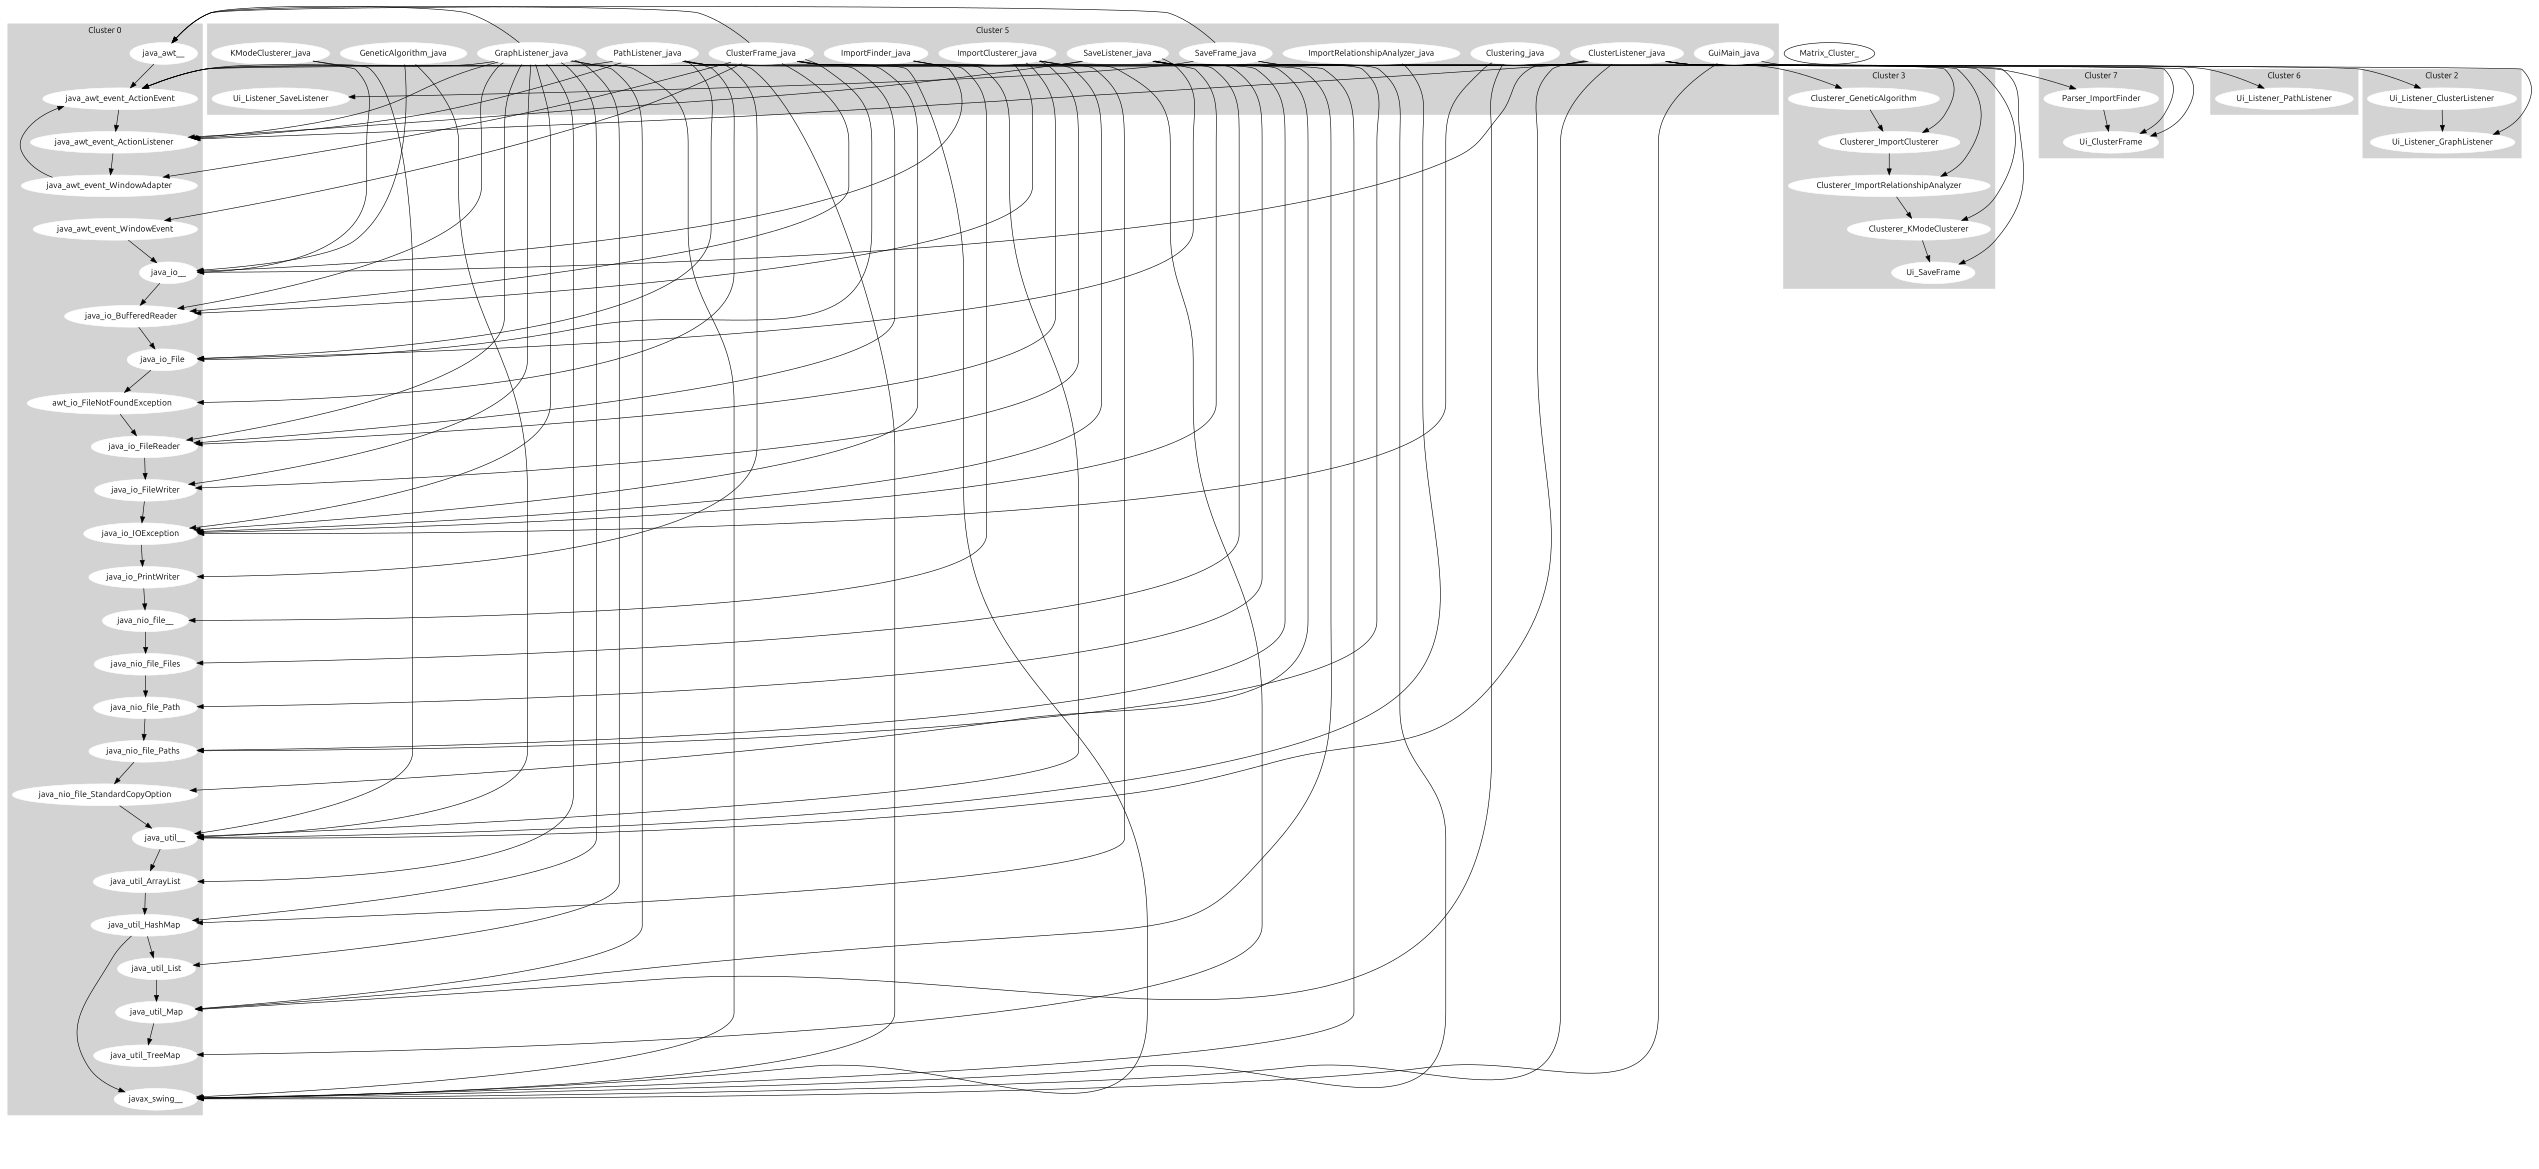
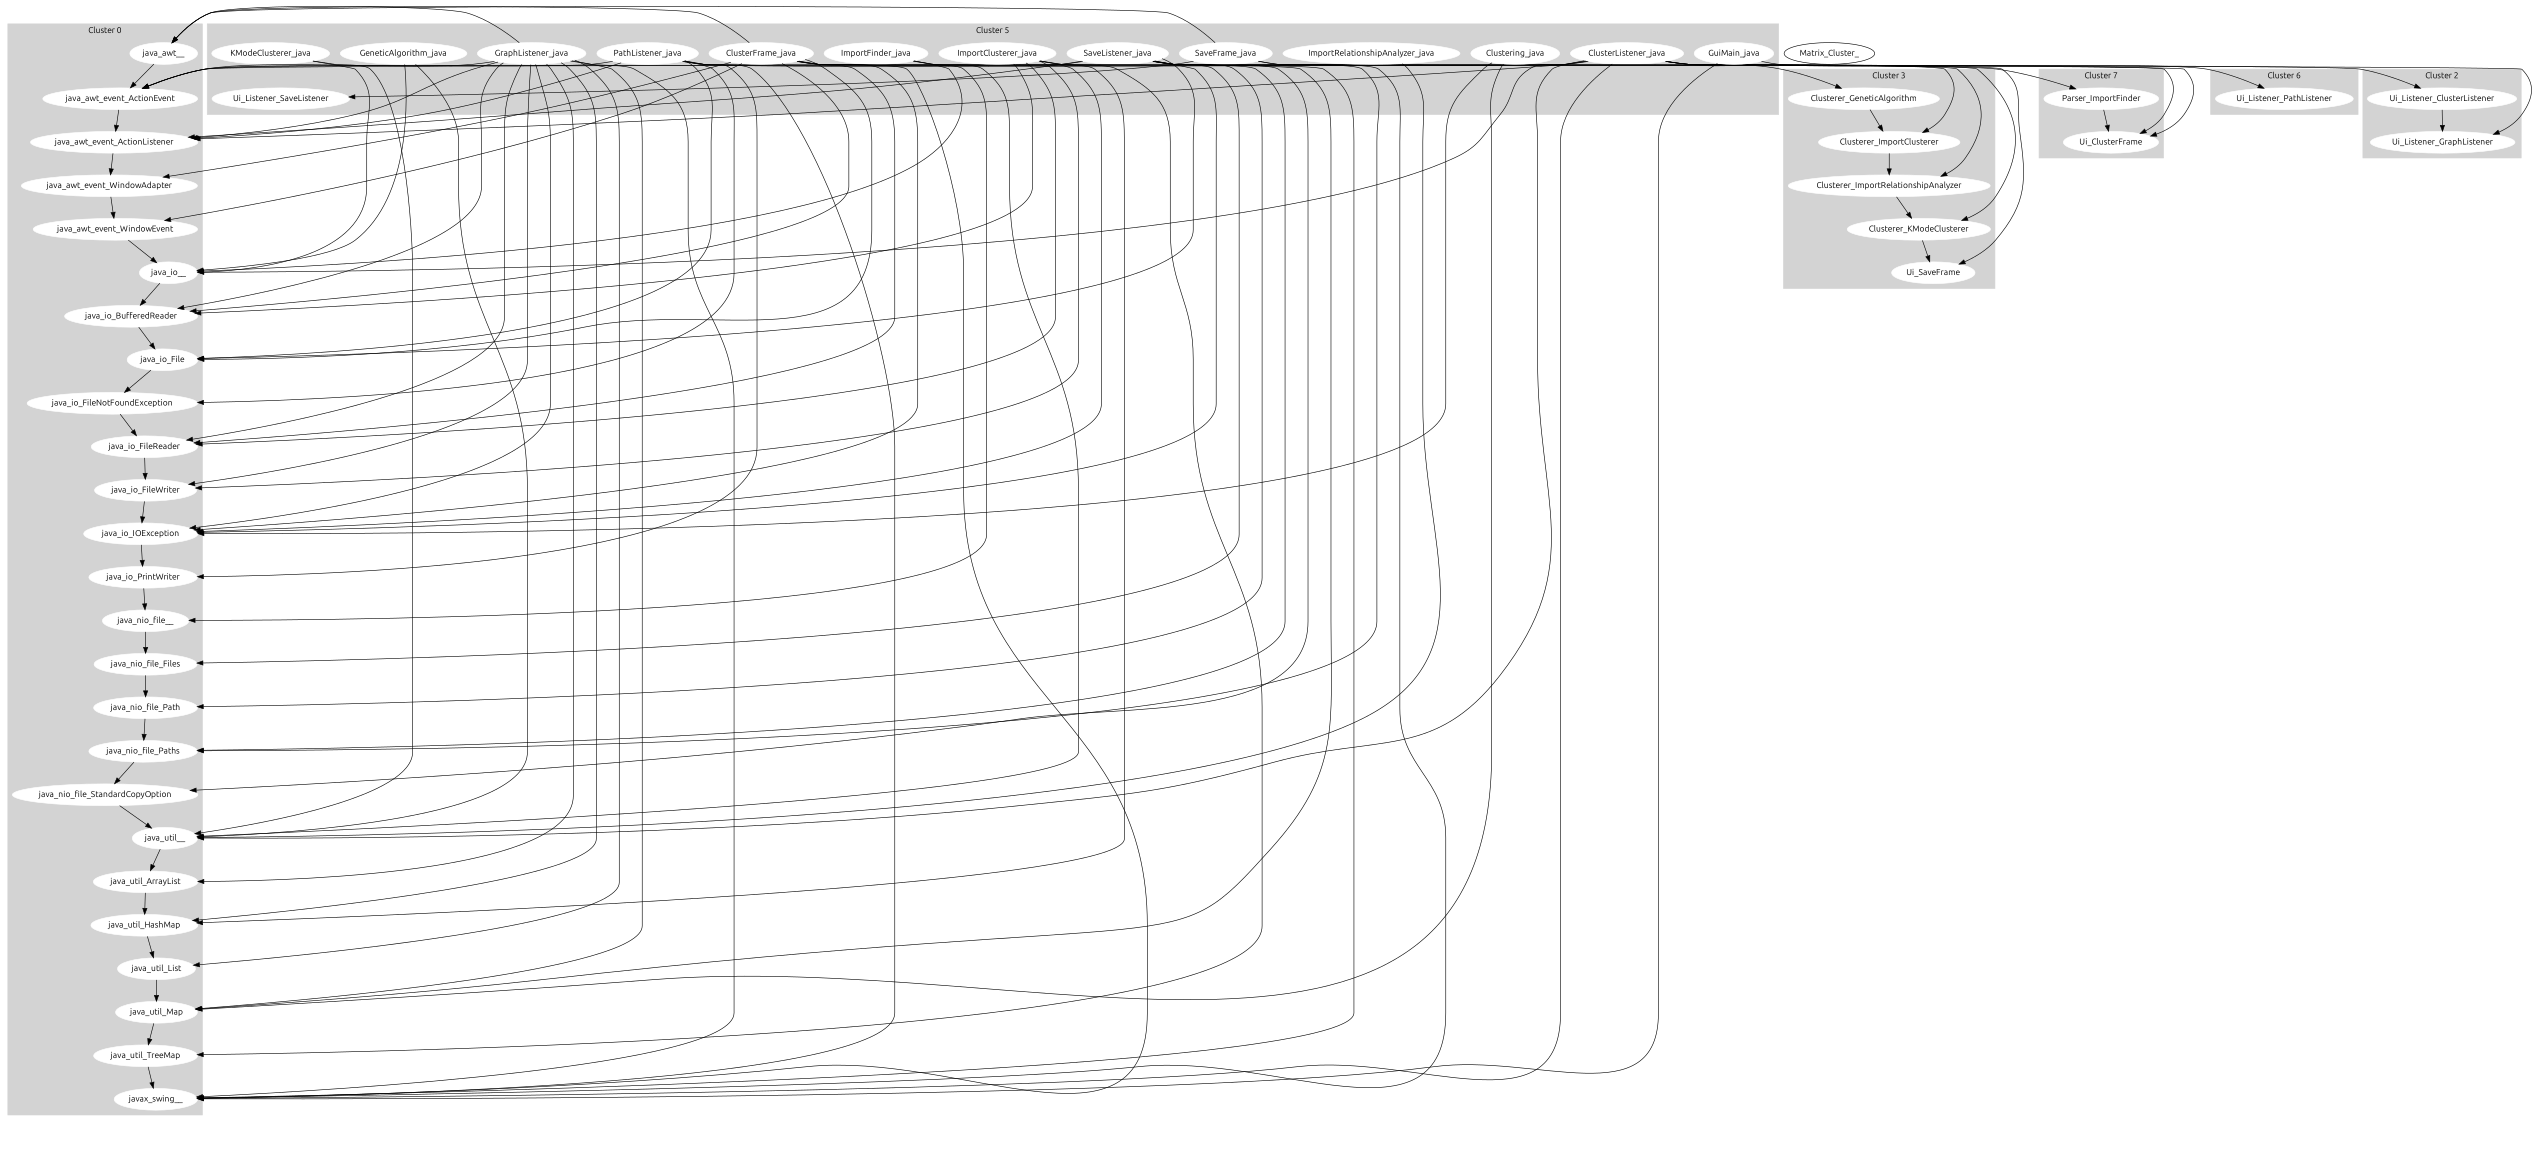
(21, 141) -> (112, 205)
(112, 403) -> (112, 403)
(81, 1014) -> (150, 1075)
